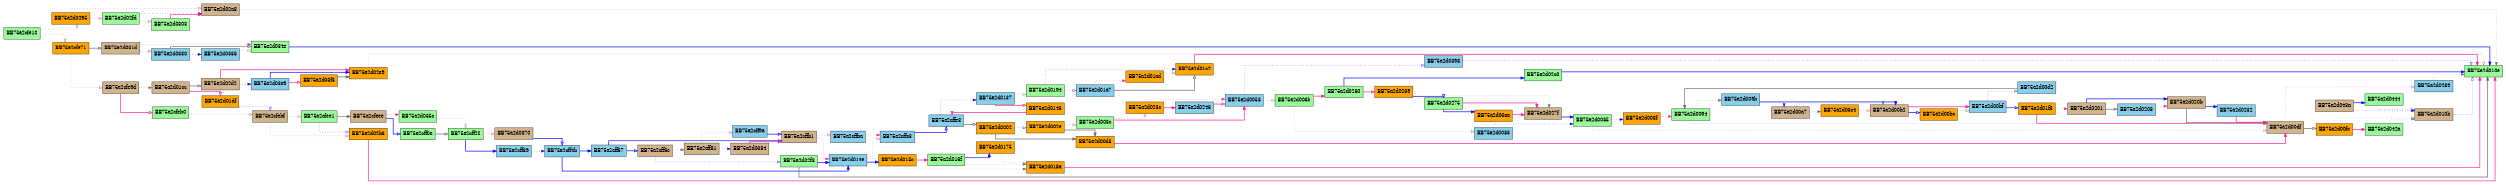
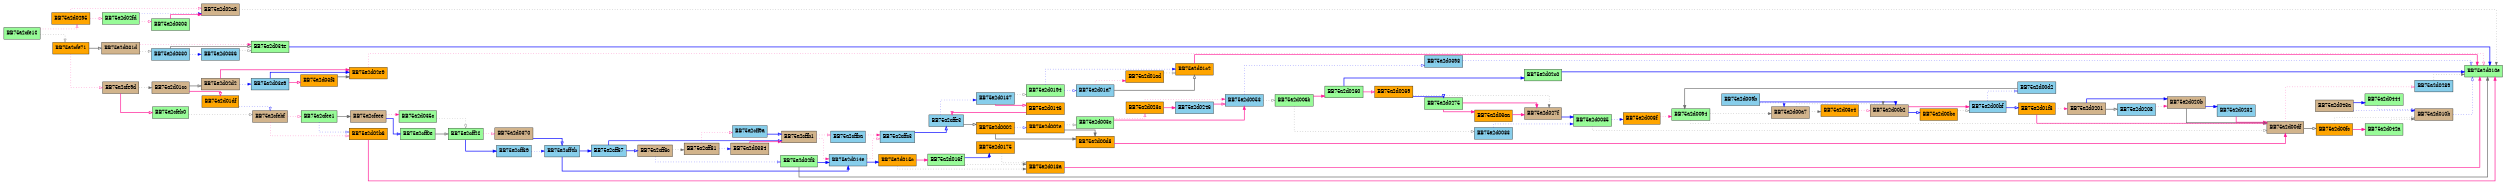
(1704, 100) -> (1739, 114)
(1456, 112) -> (1456, 112)
